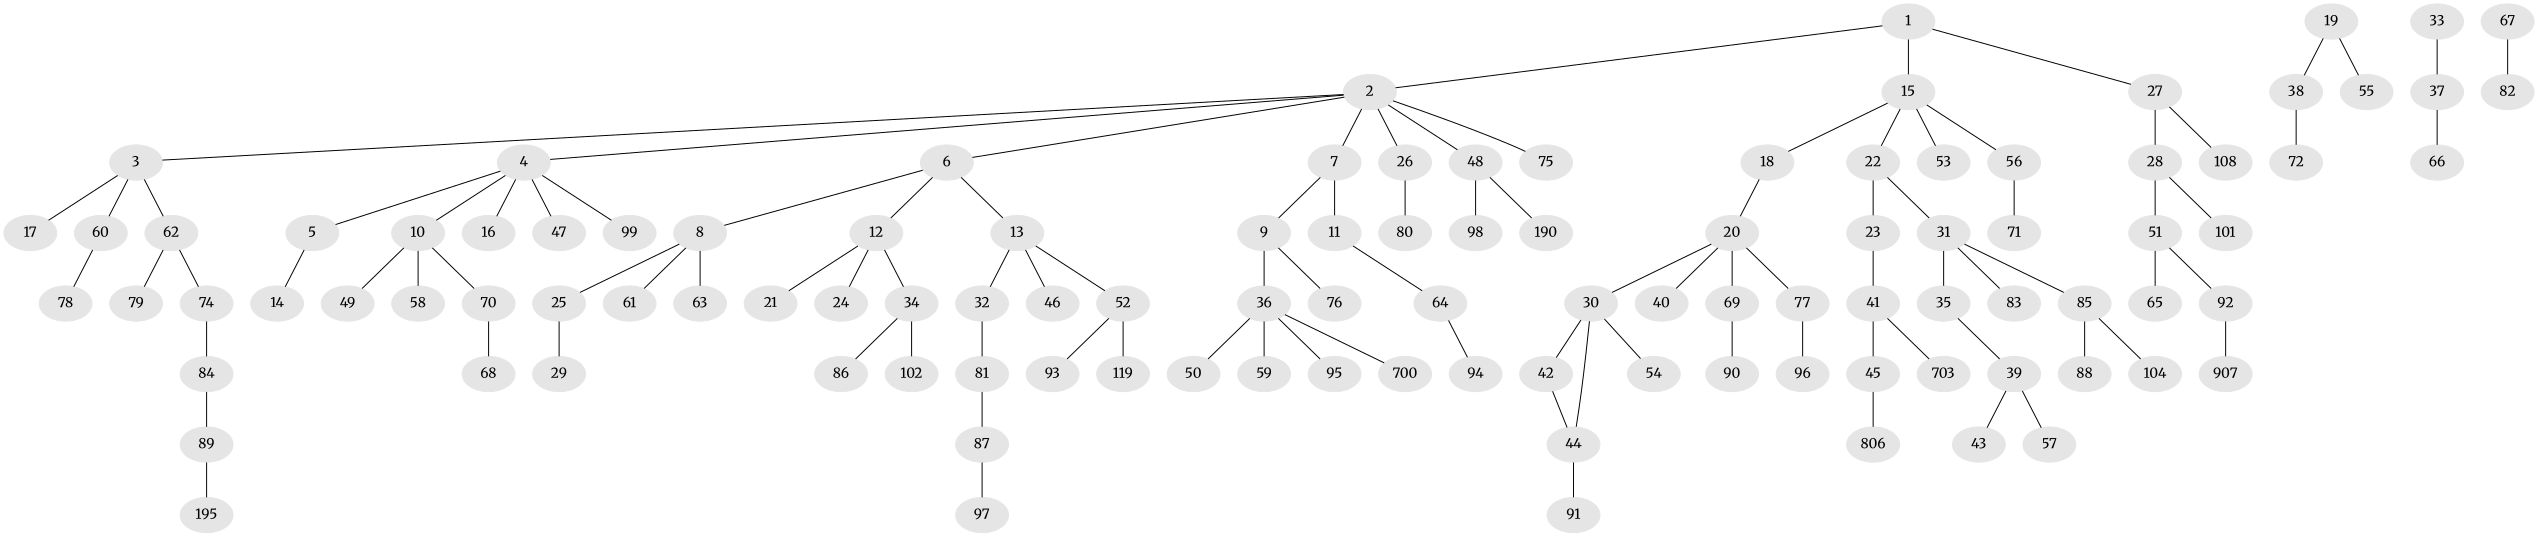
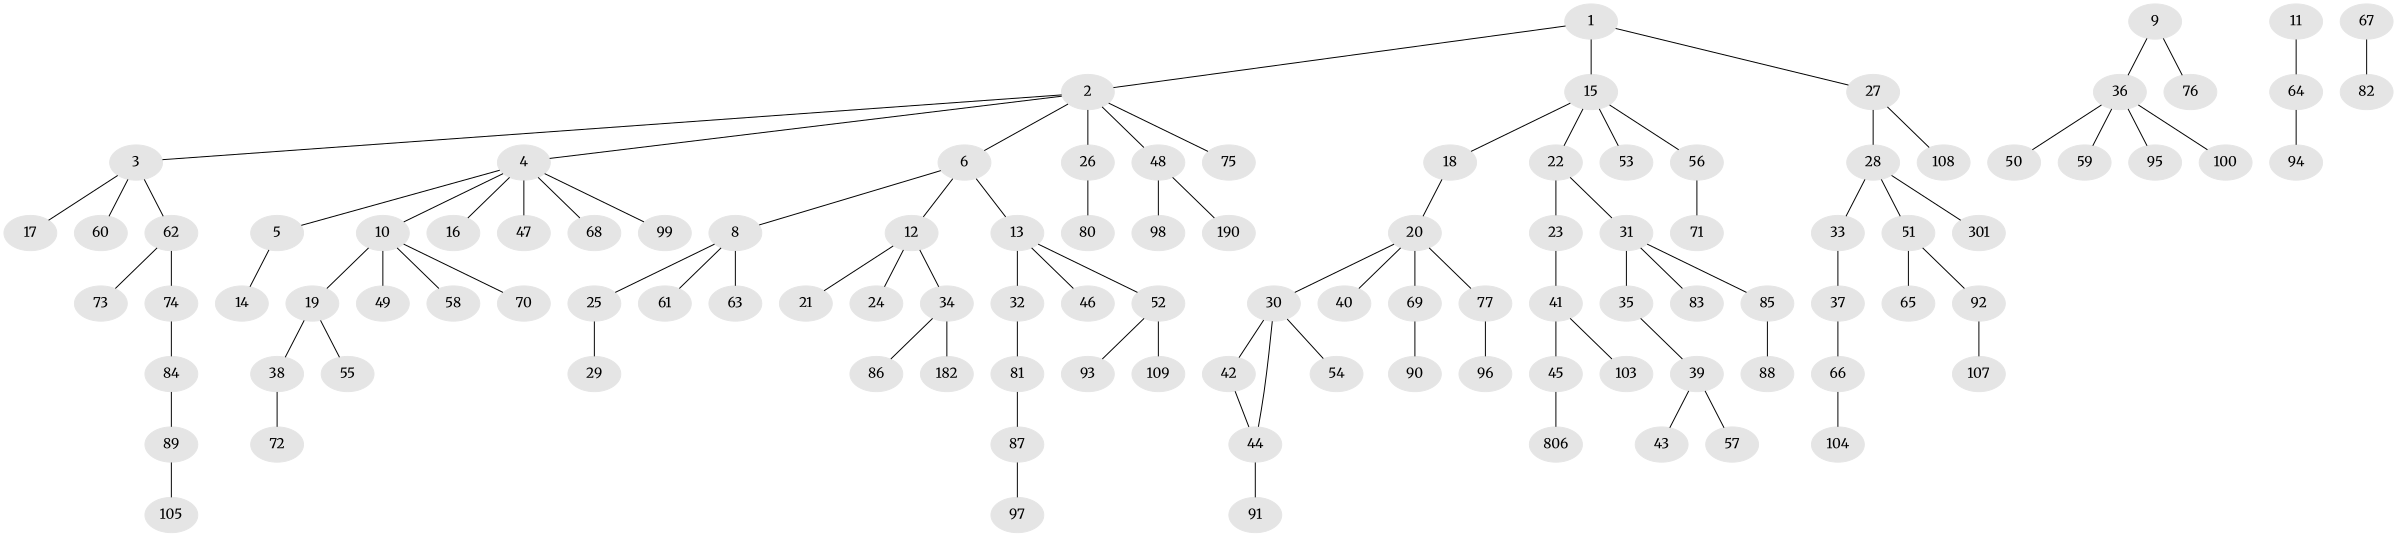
(1335, 163) -> none
none -> (1855, 198)
(2226, 233) -> (1979, 233)
none -> (348, 268)
(66, 304) -> none
(136, 304) -> (101, 304)
(489, 339) -> (559, 198)
(2120, 339) -> (1838, 409)
(912, 374) -> (947, 374)
(1123, 374) -> (1158, 374)
(1405, 374) -> (2226, 163)
(1944, 374) -> (1626, 374)
(2226, 374) -> (1979, 374)
(207, 515) -> (171, 515)
